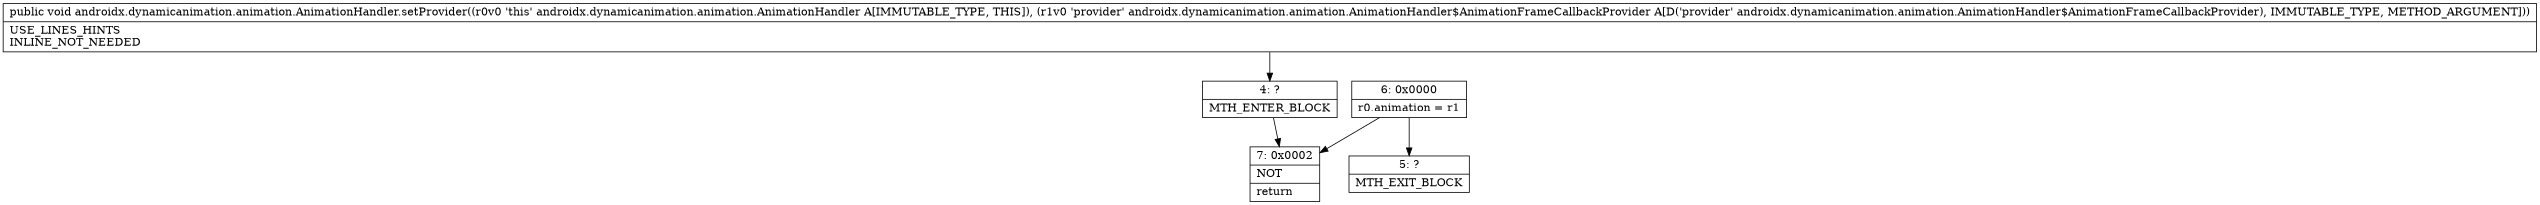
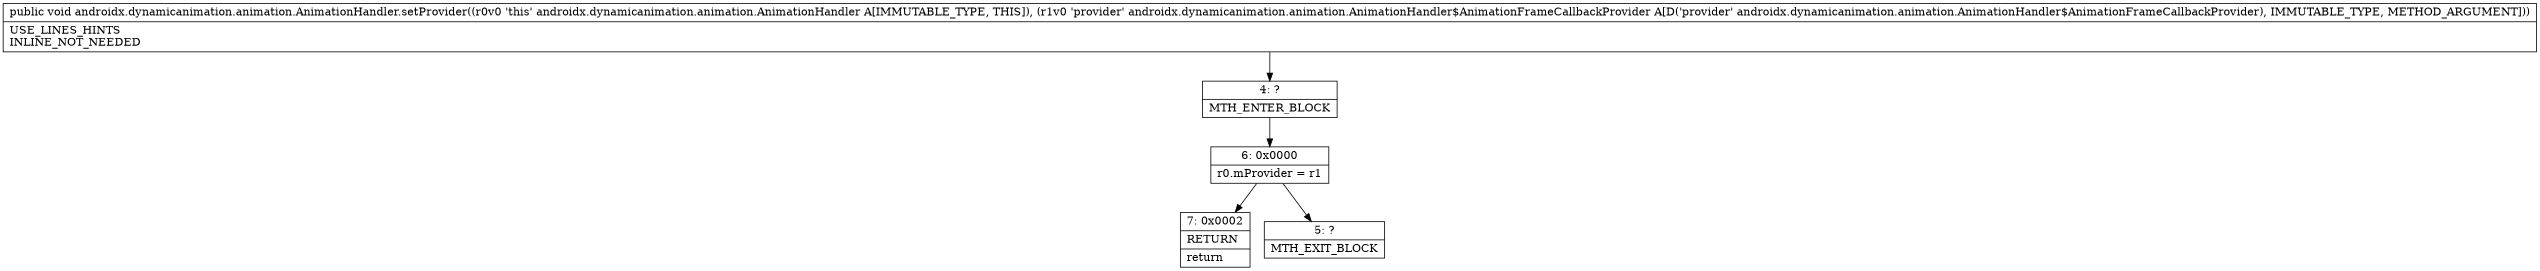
(1409, 108) -> (1270, 174)
(1276, 128) -> (1270, 128)
(1269, 174) -> (1212, 239)
